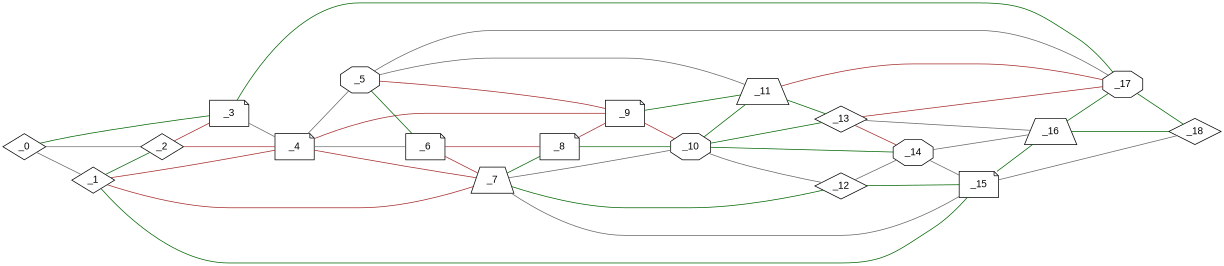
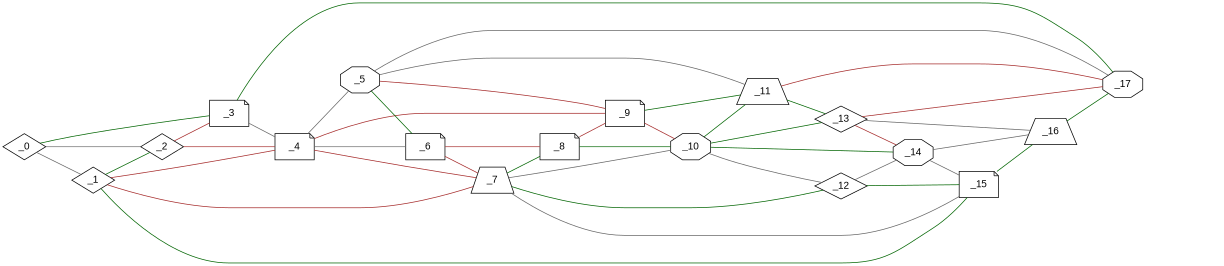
(1195, 131) -> none
